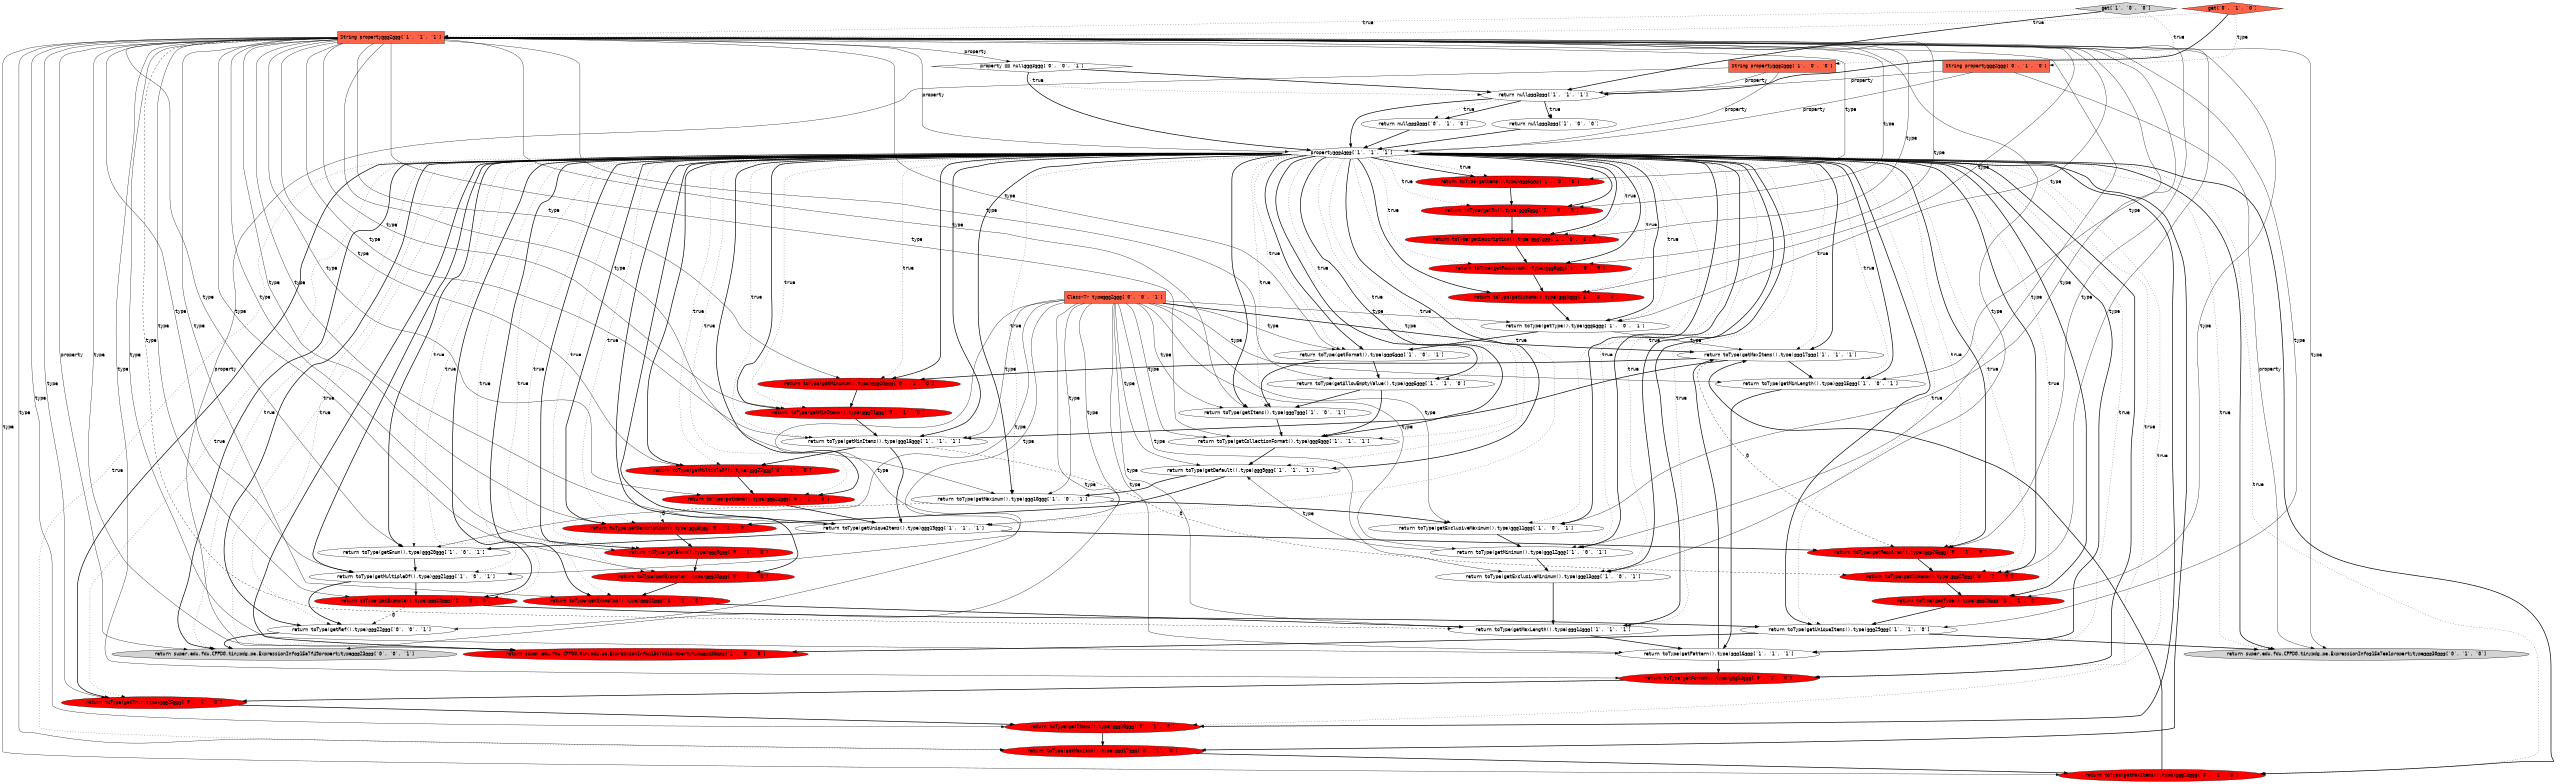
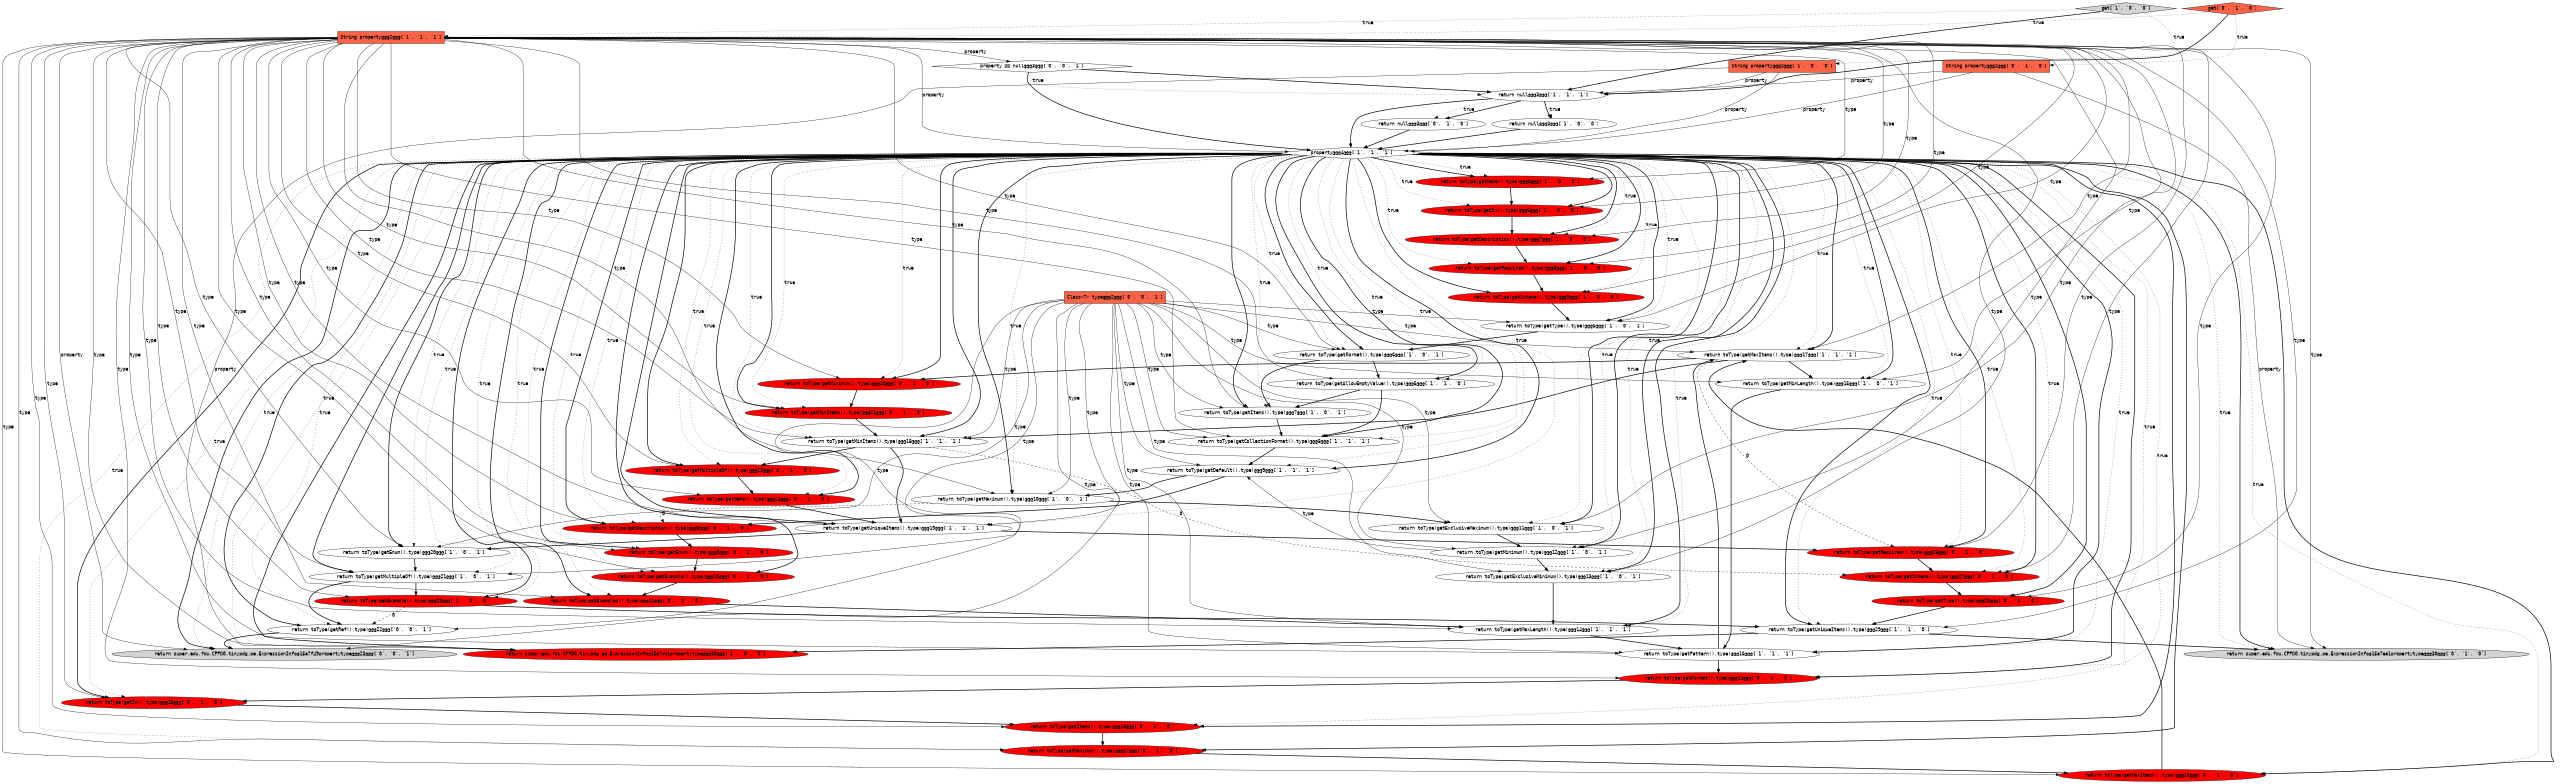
(2242, 38) -> (2242, 38)
(1426, 334) -> (1426, 334)
(1704, 344) -> (1519, 40)
(474, 614) -> (474, 614)
